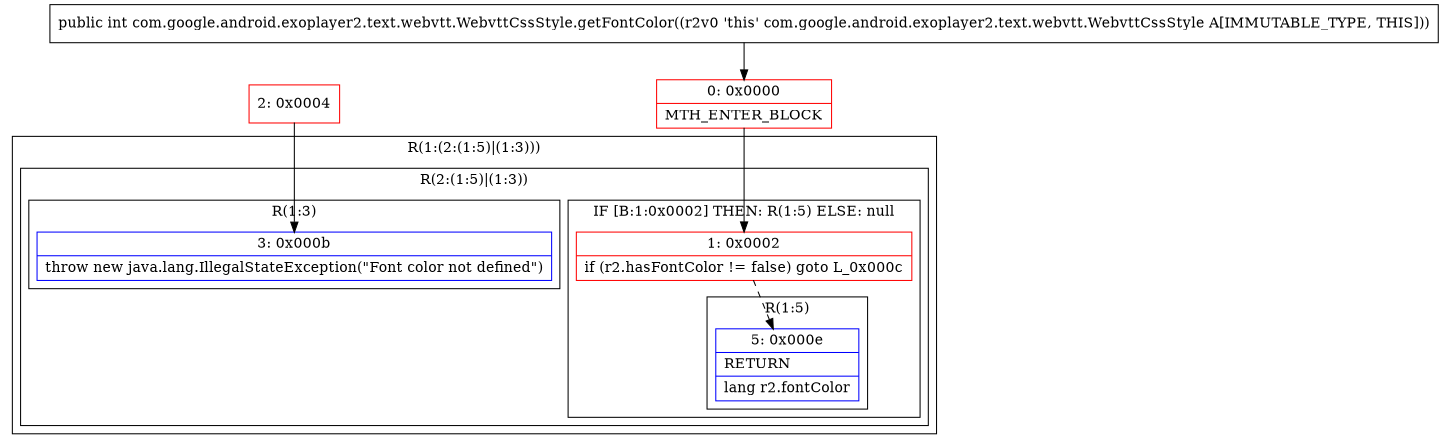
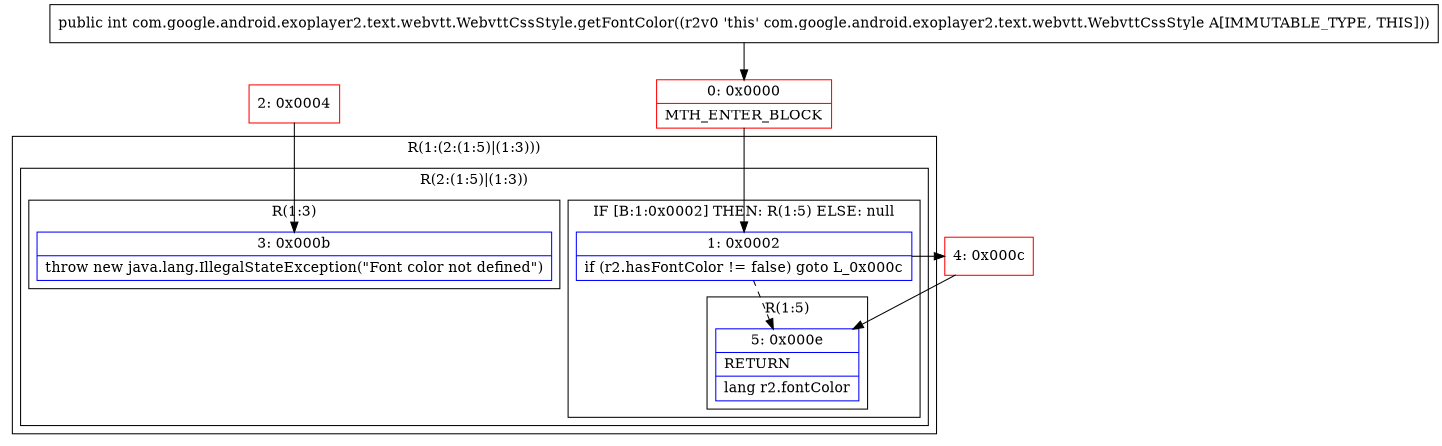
(744, 256) -> (744, 256)
none -> (989, 256)
